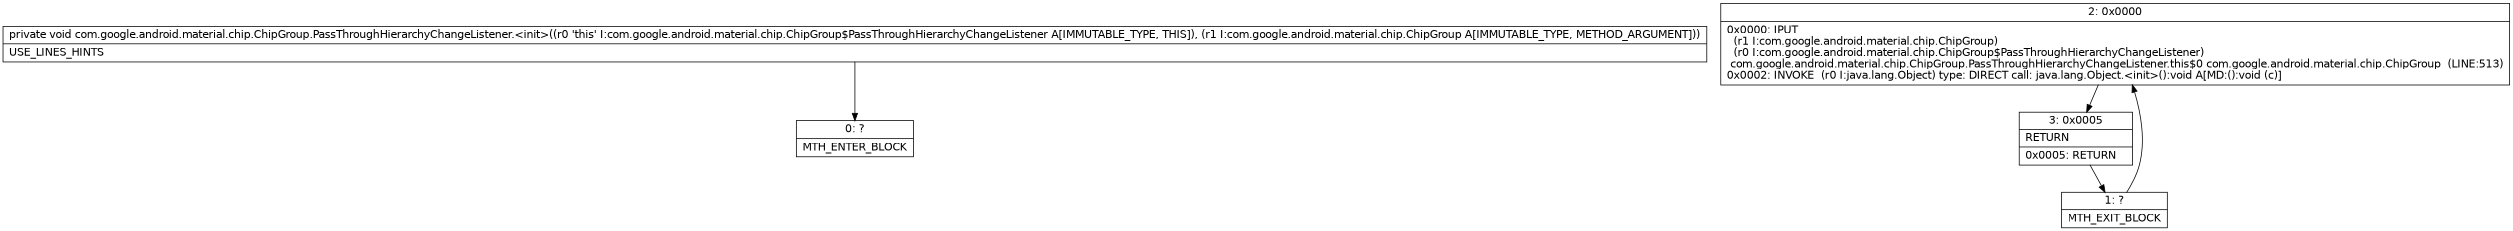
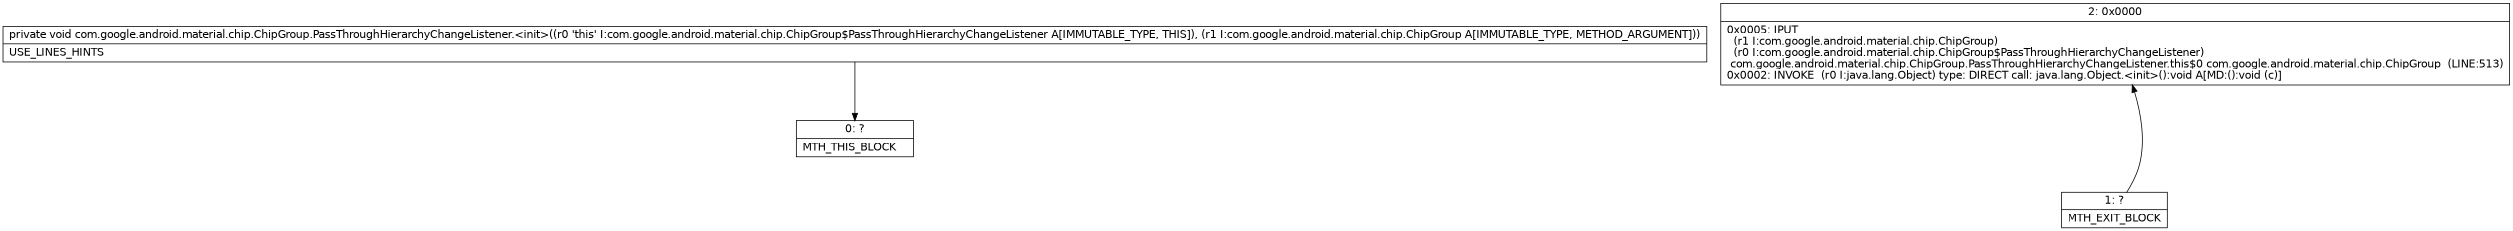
(1766, 30) -> (1766, 30)
(2076, 139) -> none
(855, 147) -> (849, 147)
